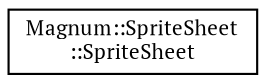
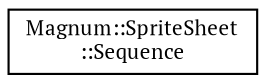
(133, 42) -> (133, 42)
